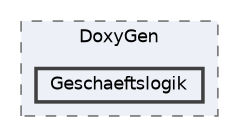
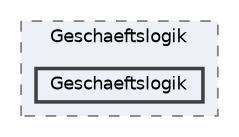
(119, 38) -> (119, 38)
